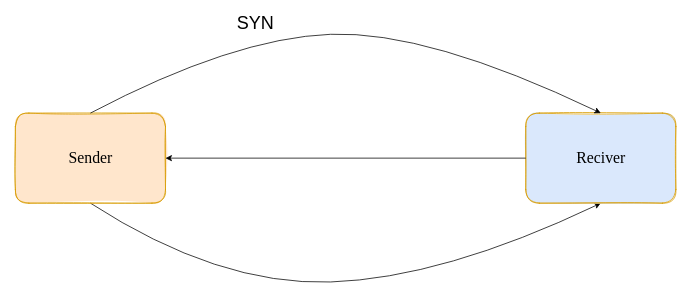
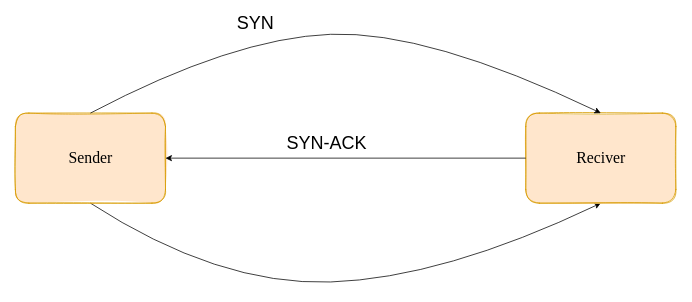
none -> (327, 143)
(600, 158) -> (600, 158)
